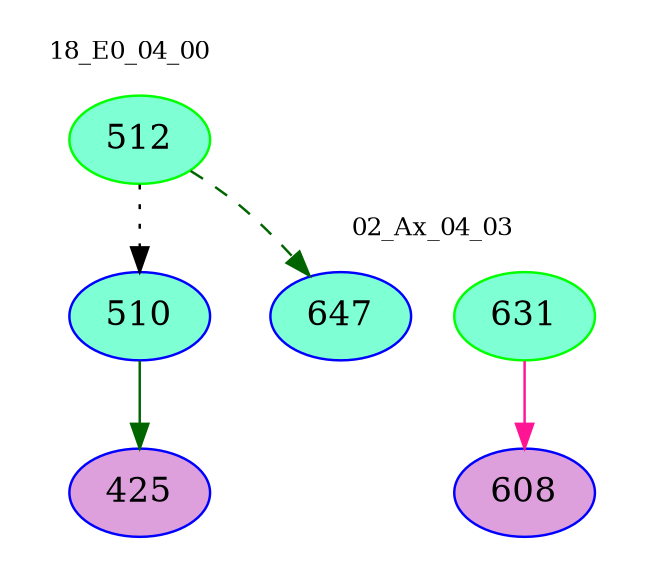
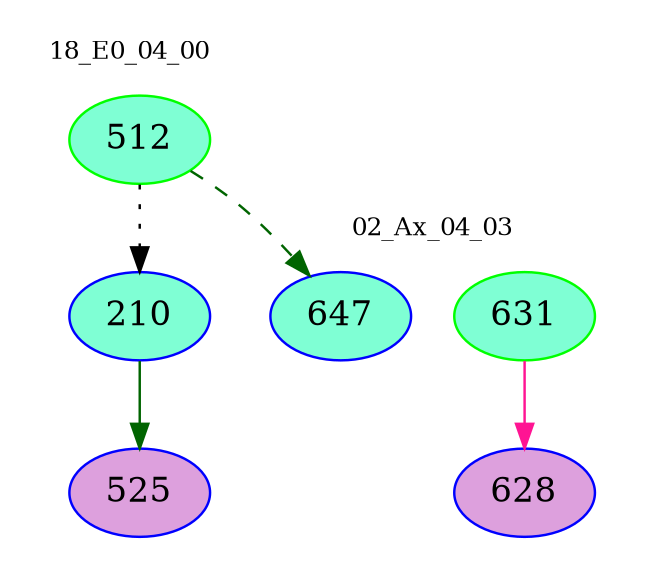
(140, 316) -> (140, 316)
(140, 493) -> (140, 493)
(525, 493) -> (525, 493)
